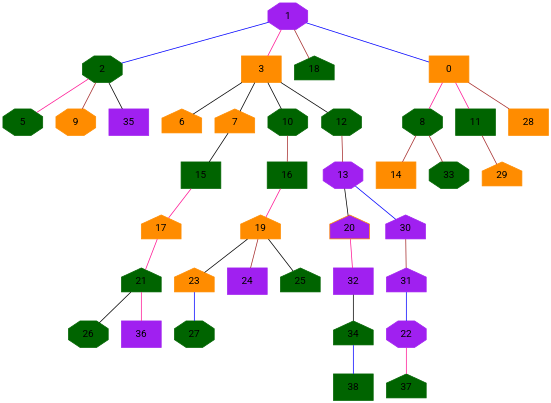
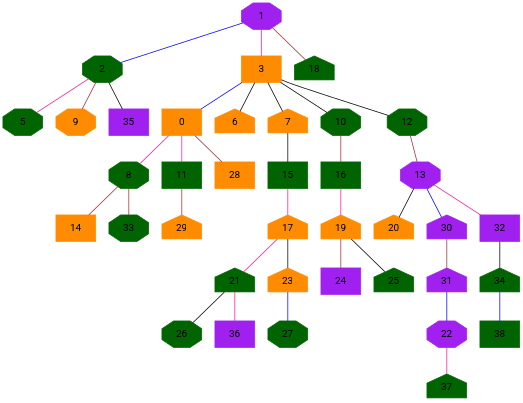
(368, 42) -> (222, 96)
(350, 228) -> (394, 228)
(351, 254) -> (457, 200)
(226, 256) -> (288, 254)
